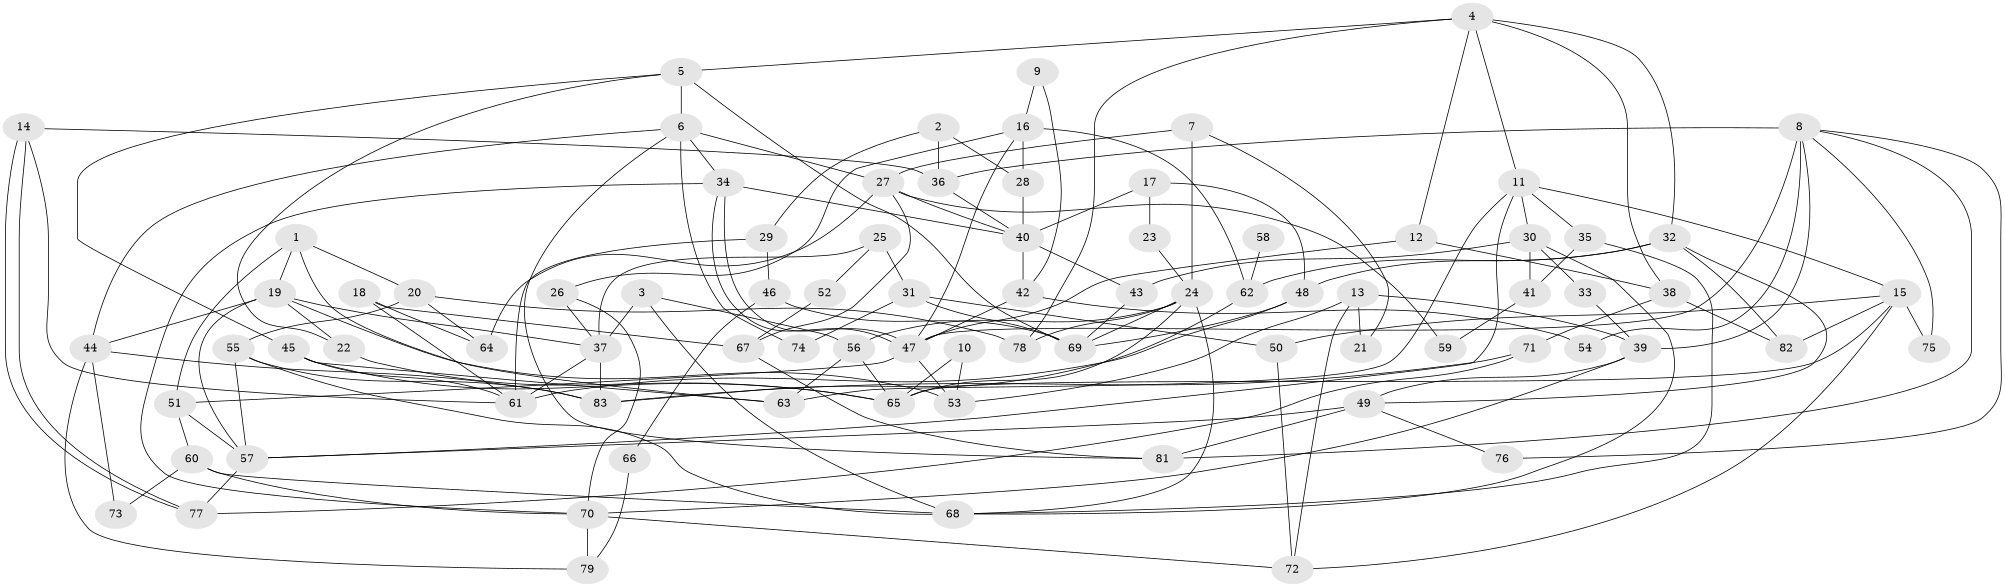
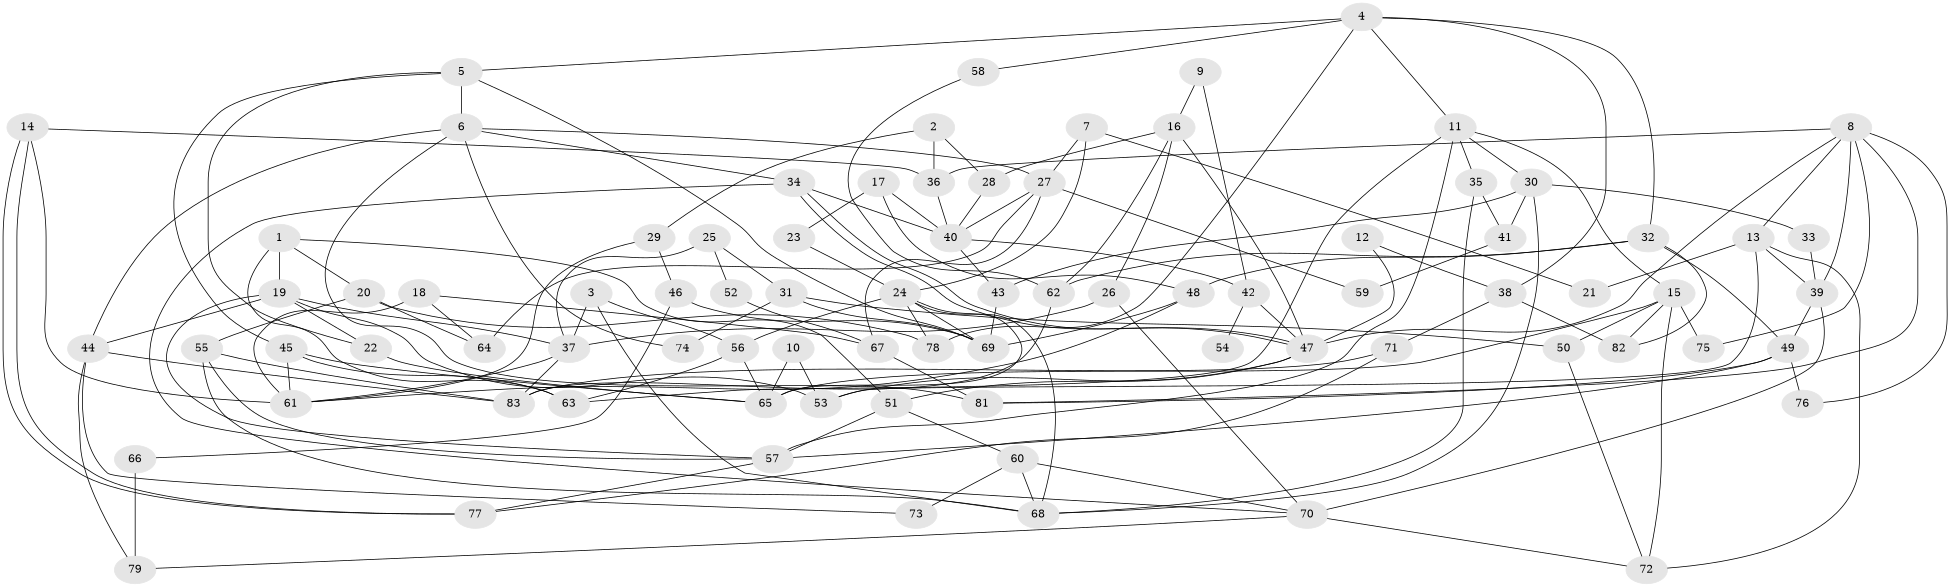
(1444, 128) -> (1170, 45)
(1758, 300) -> (1802, 183)
